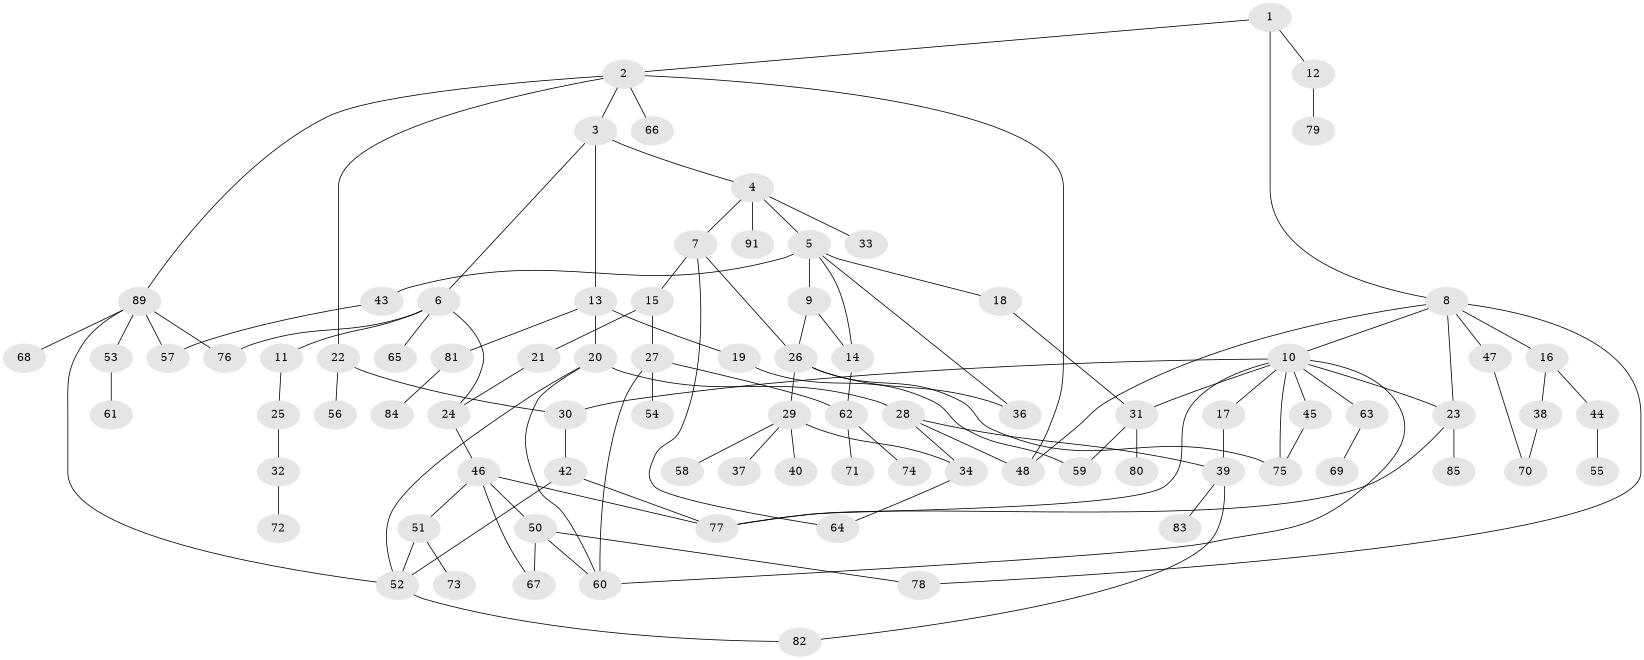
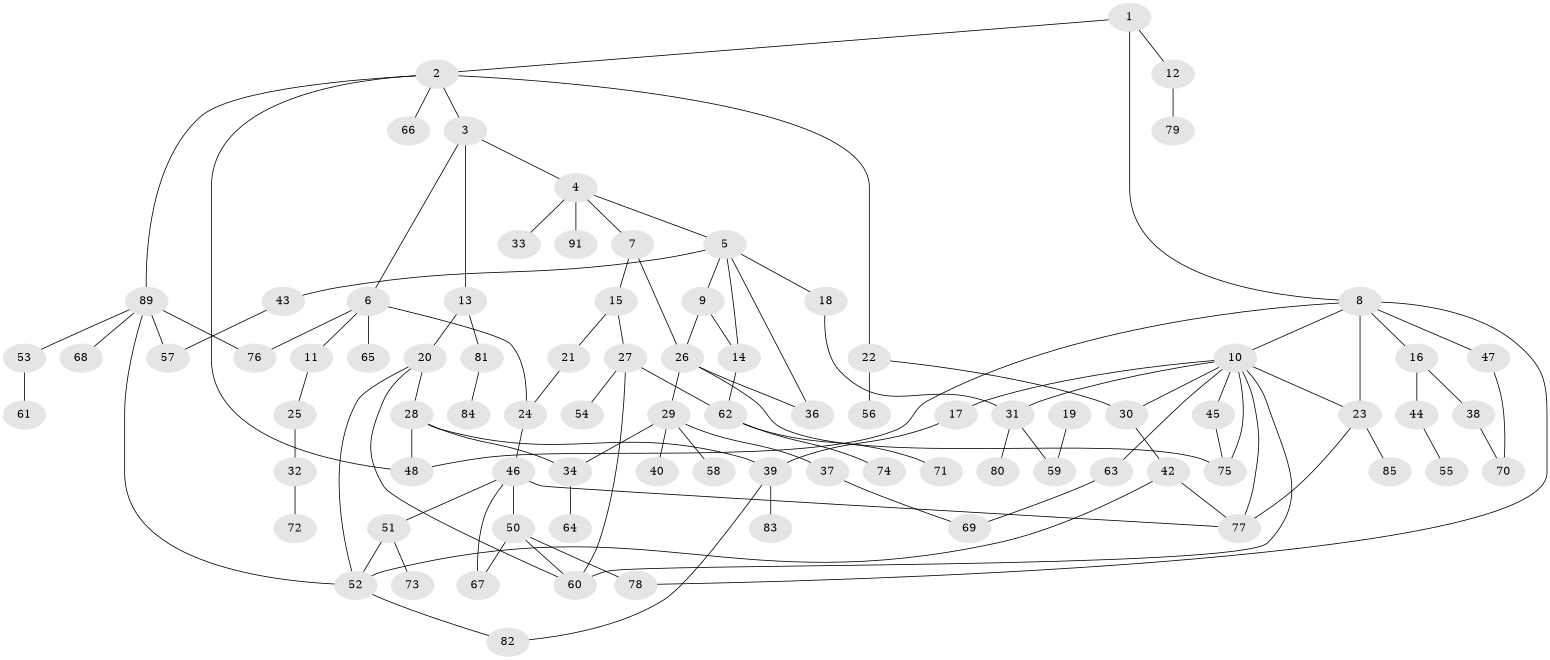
(666, 332) -> none
(657, 451) -> none
none -> (897, 502)
